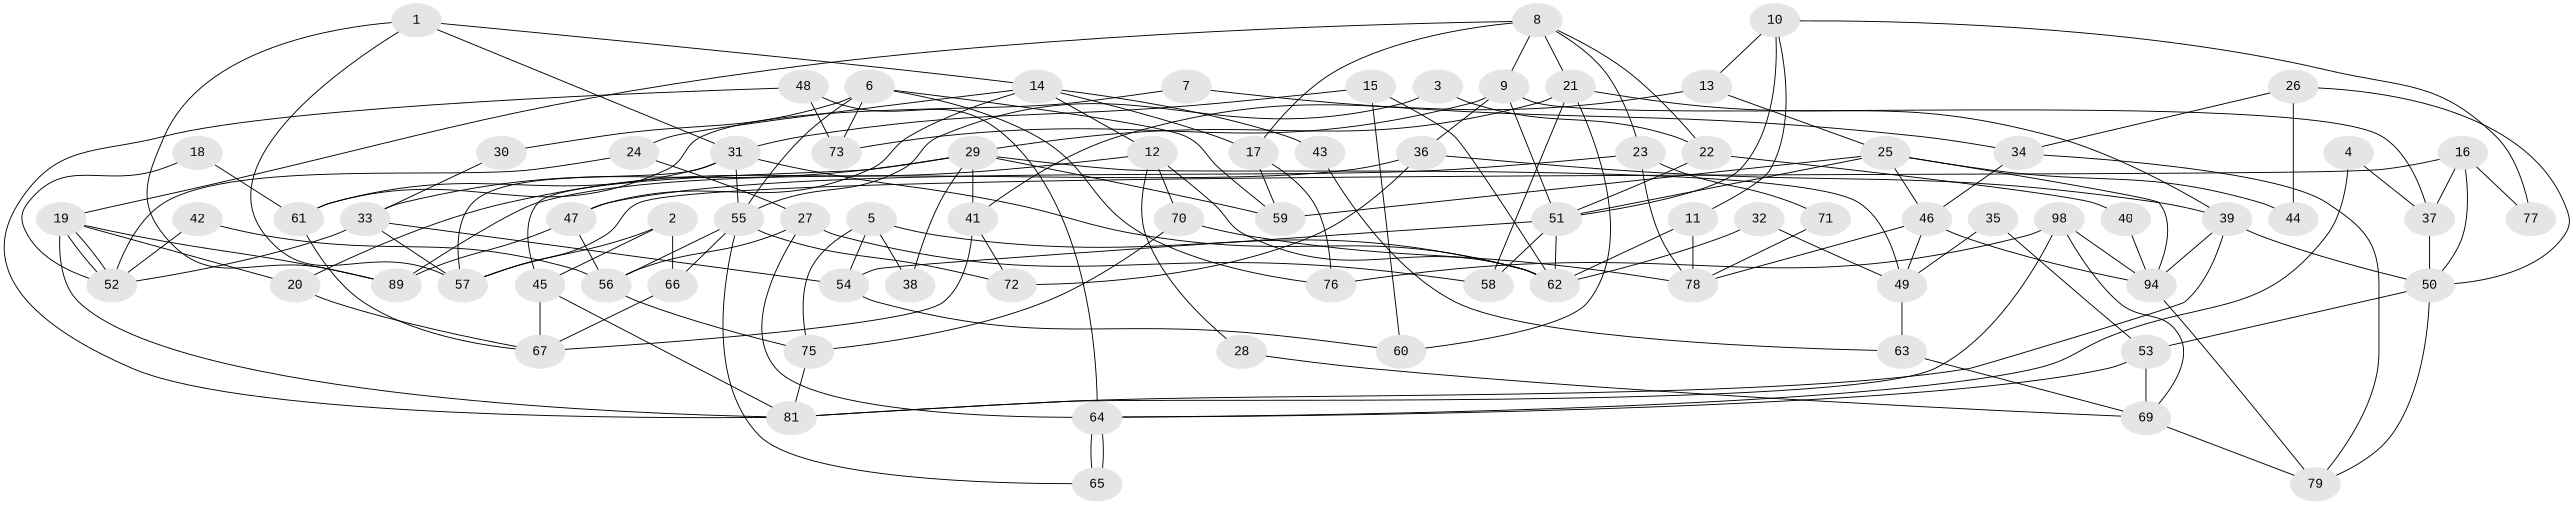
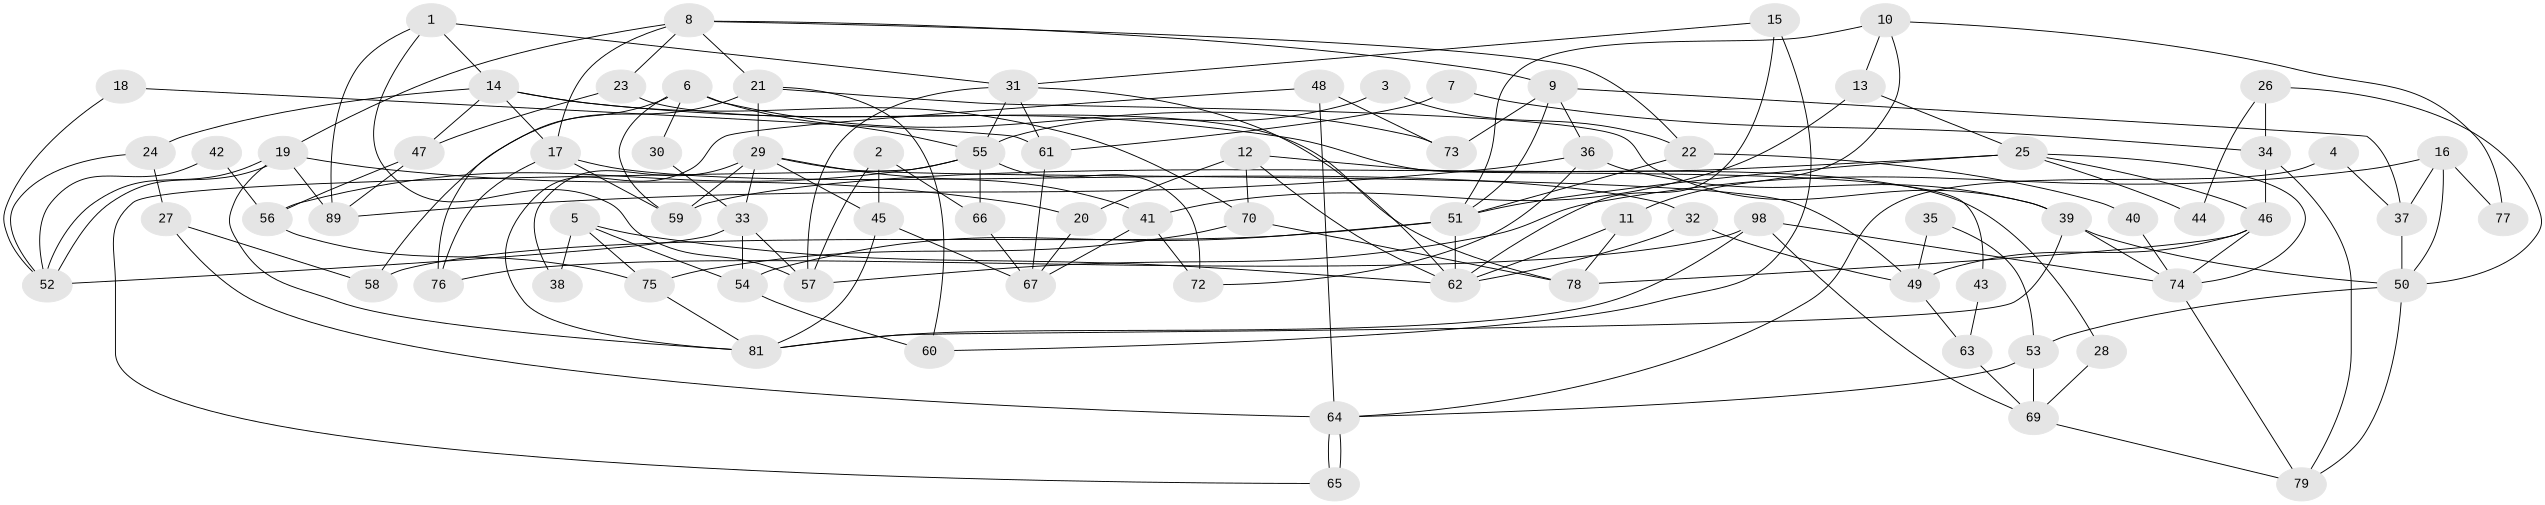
(1095, 120) -> (847, 108)
none -> (1127, 177)
(1826, 219) -> none
(718, 250) -> none
(2152, 285) -> (2177, 285)
